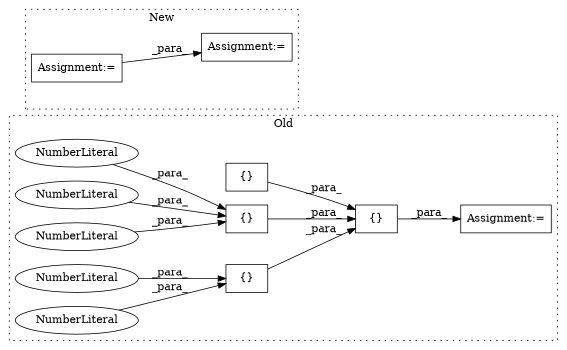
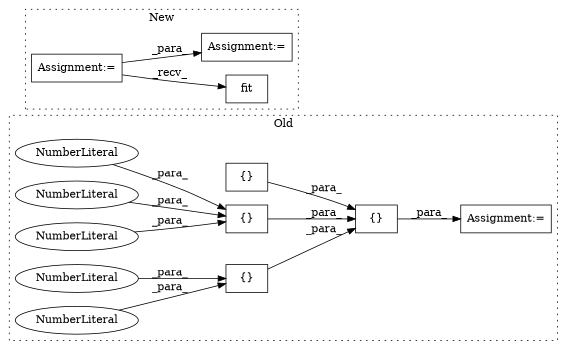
none -> (247, 89)
